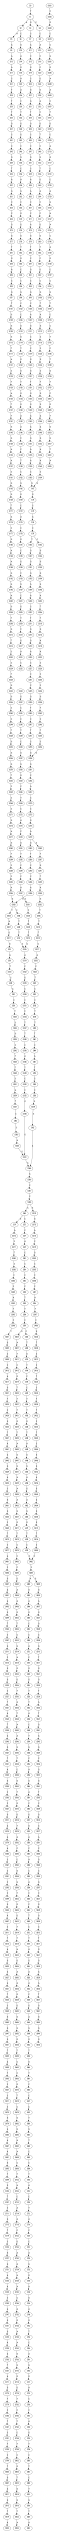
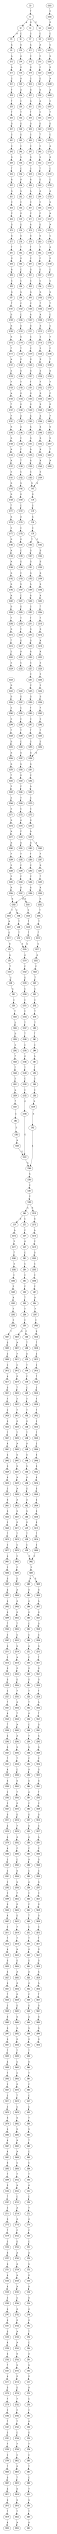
(11, 674) -> none
